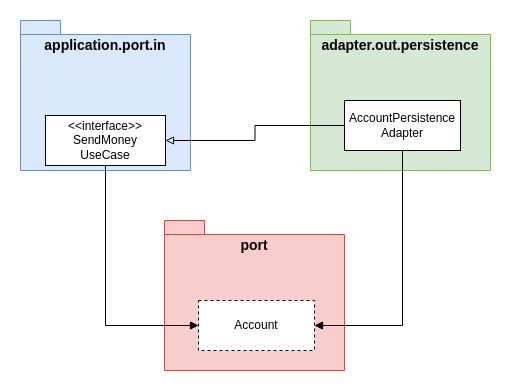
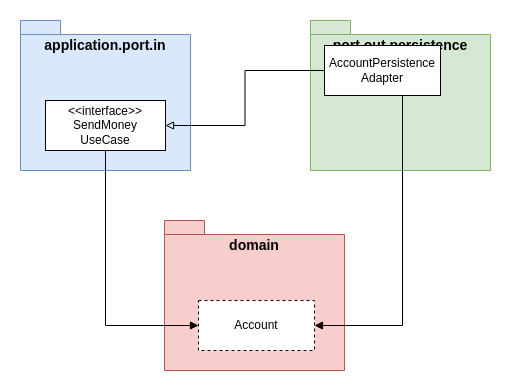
(401, 46) -> (401, 46)
(403, 126) -> (383, 71)
(106, 141) -> (106, 126)
(255, 246) -> (255, 246)
